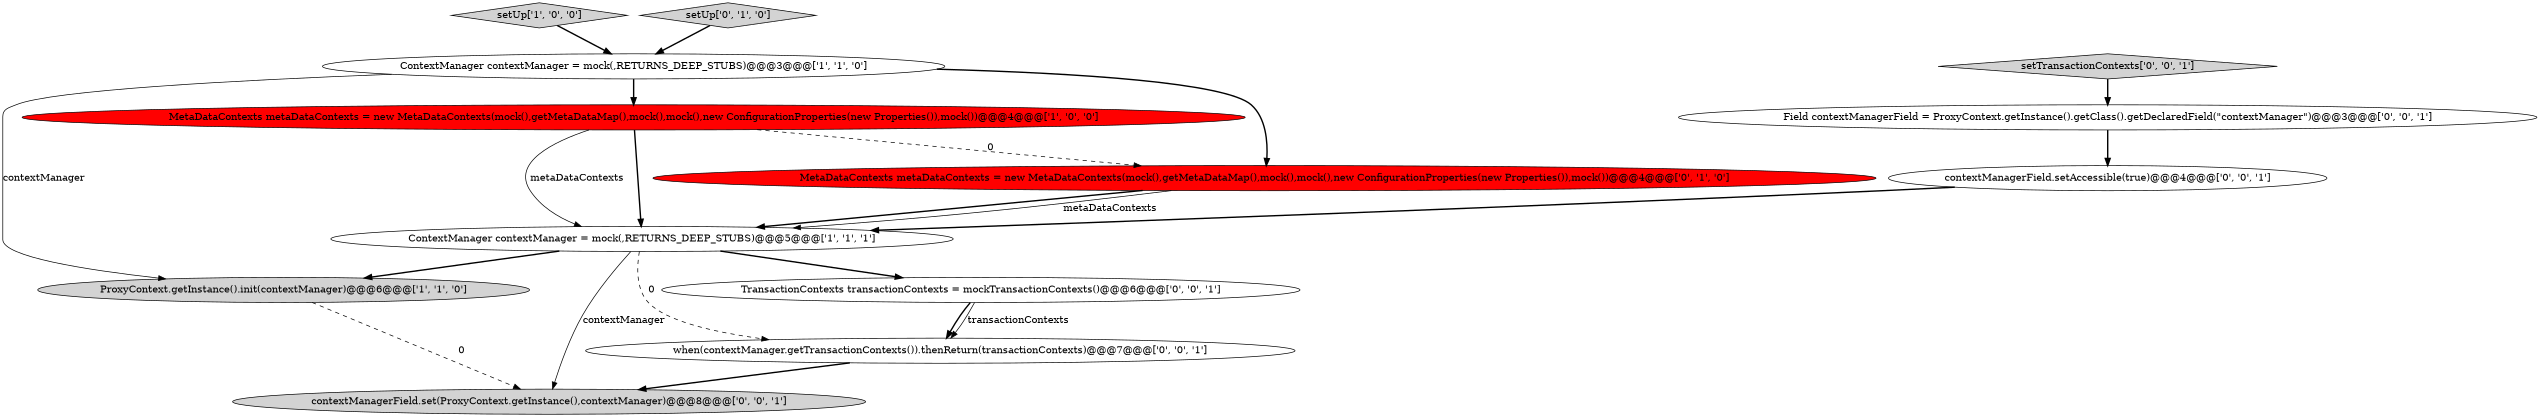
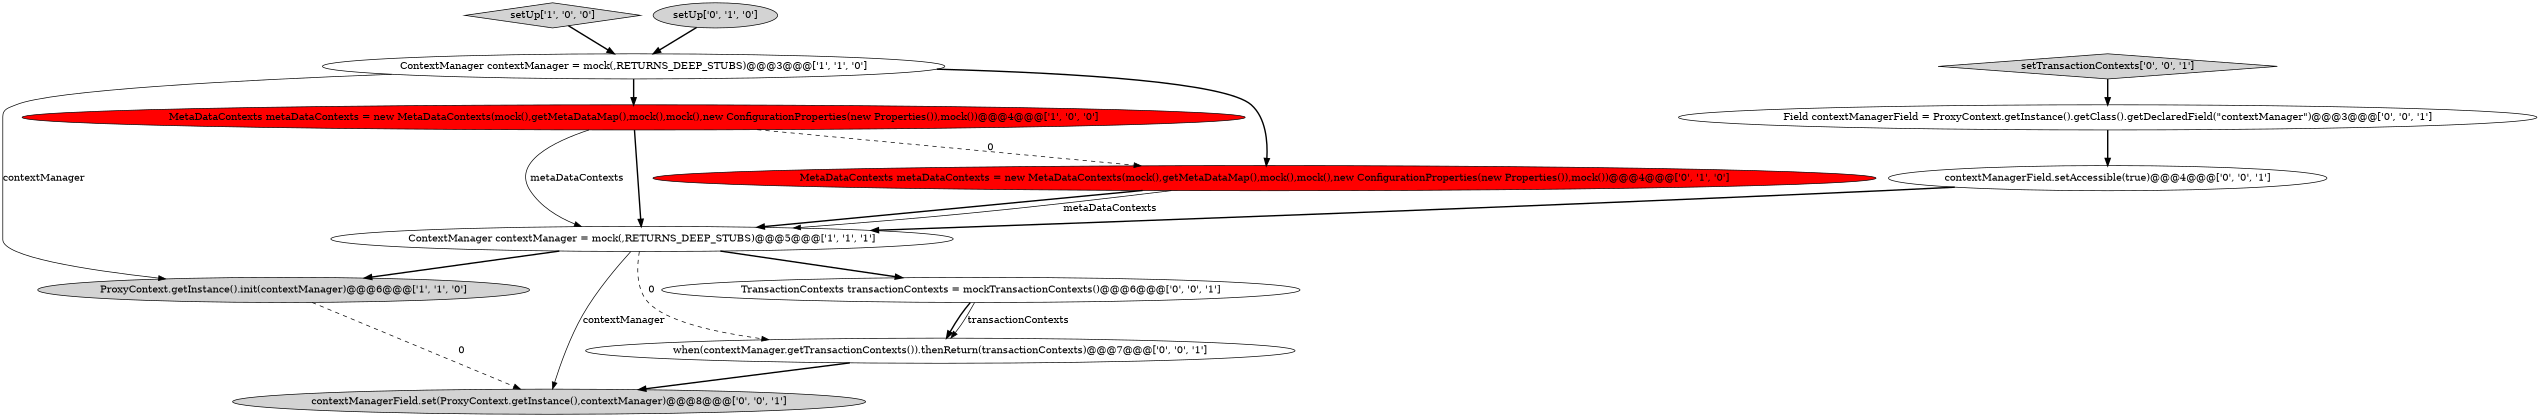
(728, 15) -> (715, 15)
